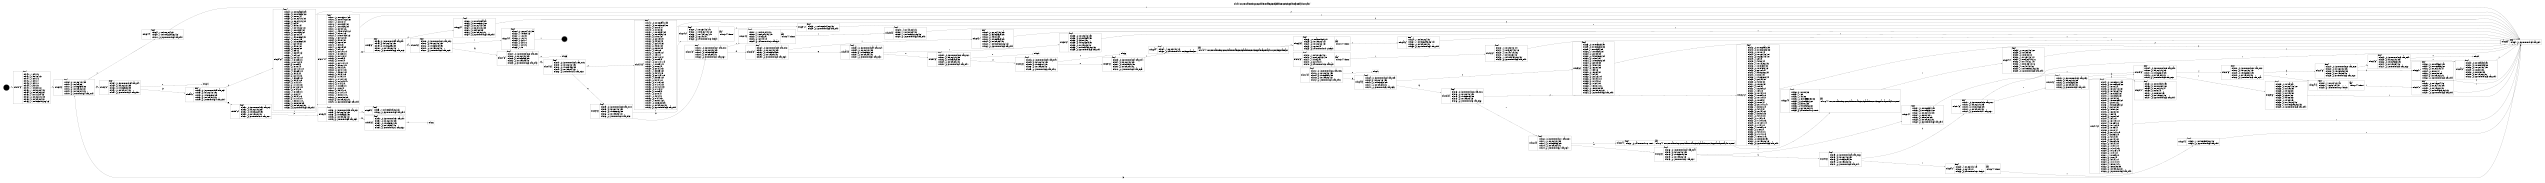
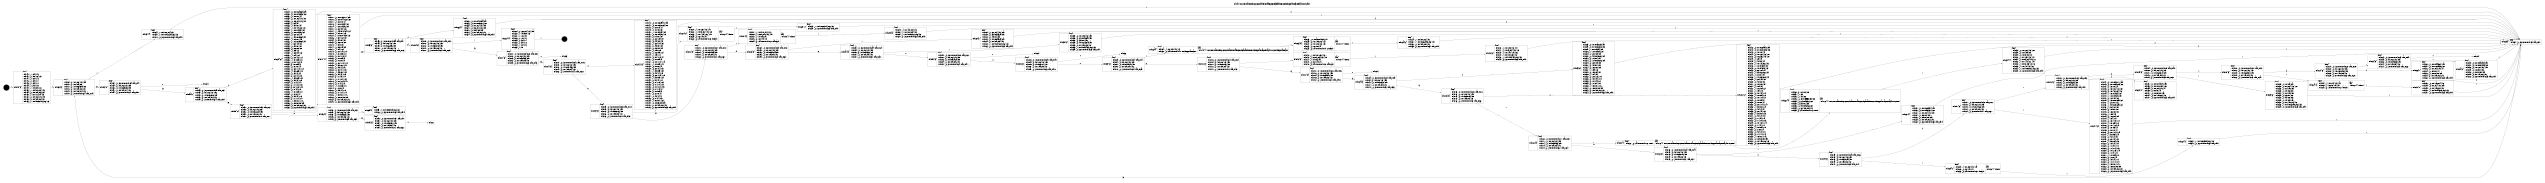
none -> (1219, 64)
(2055, 73) -> (2042, 116)
